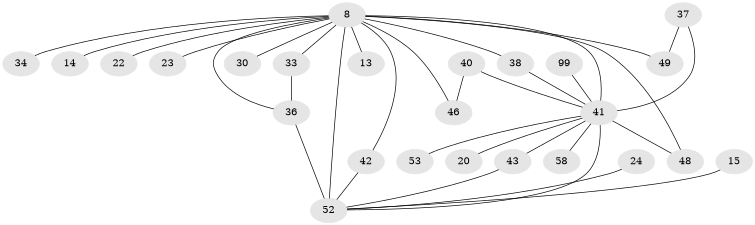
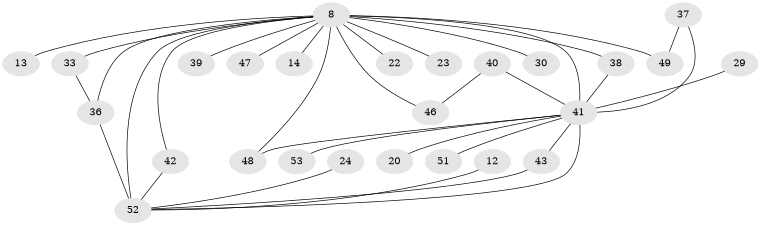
(21, 64) -> (196, 64)
none -> (245, 64)
(564, 64) -> (740, 64)
(562, 162) -> (443, 162)
(734, 162) -> (492, 162)
